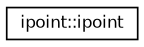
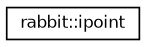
(72, 24) -> (73, 24)
